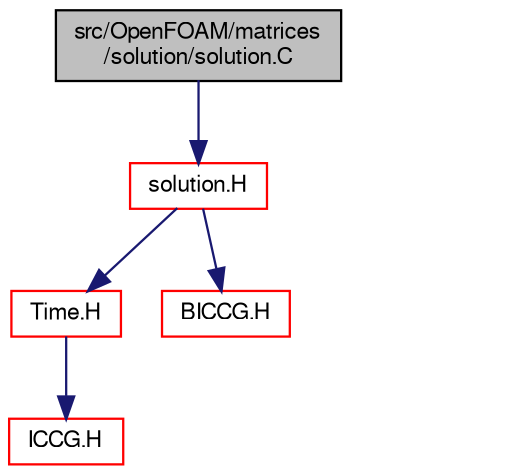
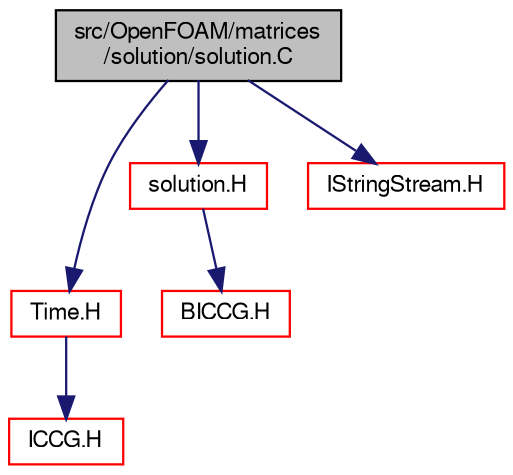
none -> (406, 186)
(141, 242) -> (108, 167)
